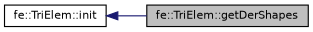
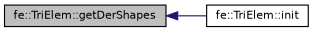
(132, 16) -> (192, 16)
